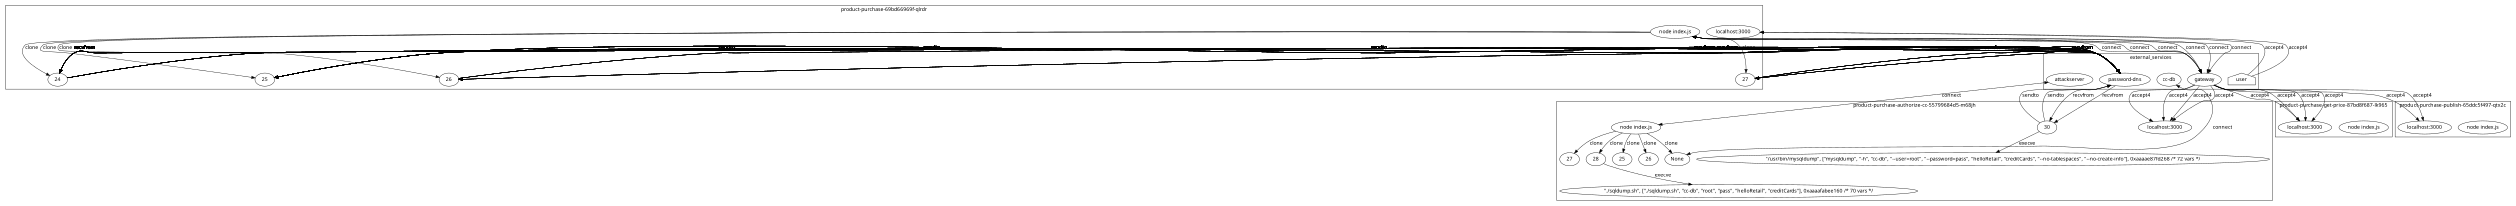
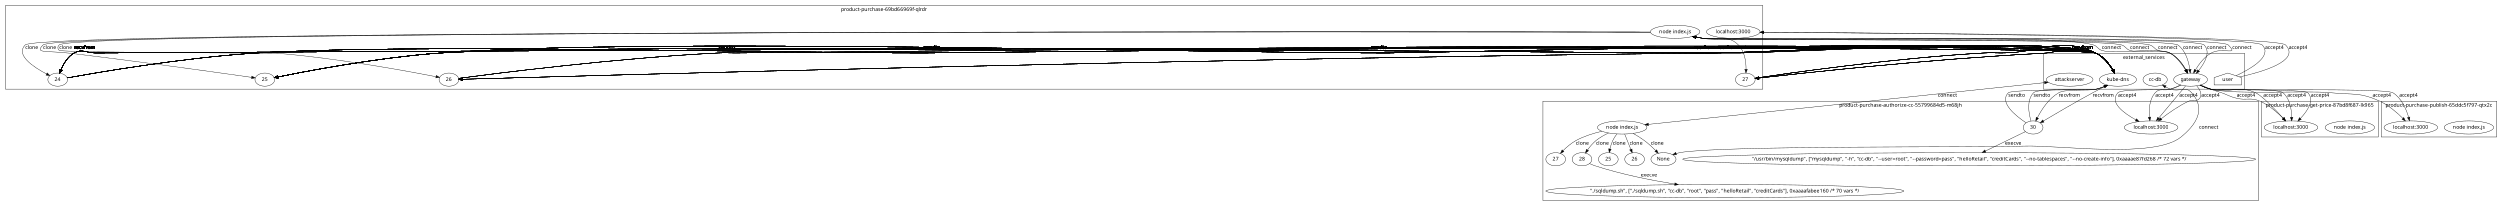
(2125, 80) -> (2118, 80)
(2453, 105) -> (2439, 105)
